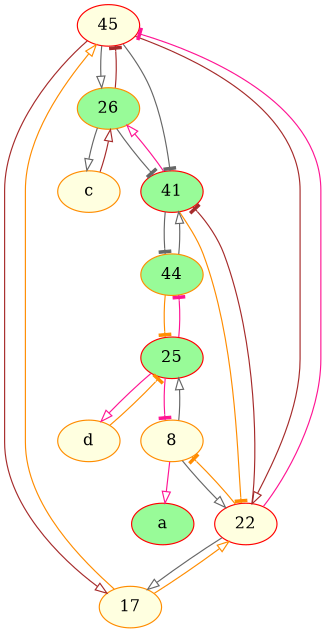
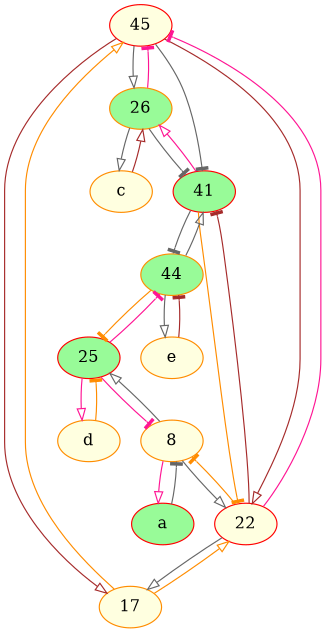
(116, 70) -> (149, 70)
none -> (172, 358)
none -> (175, 486)
